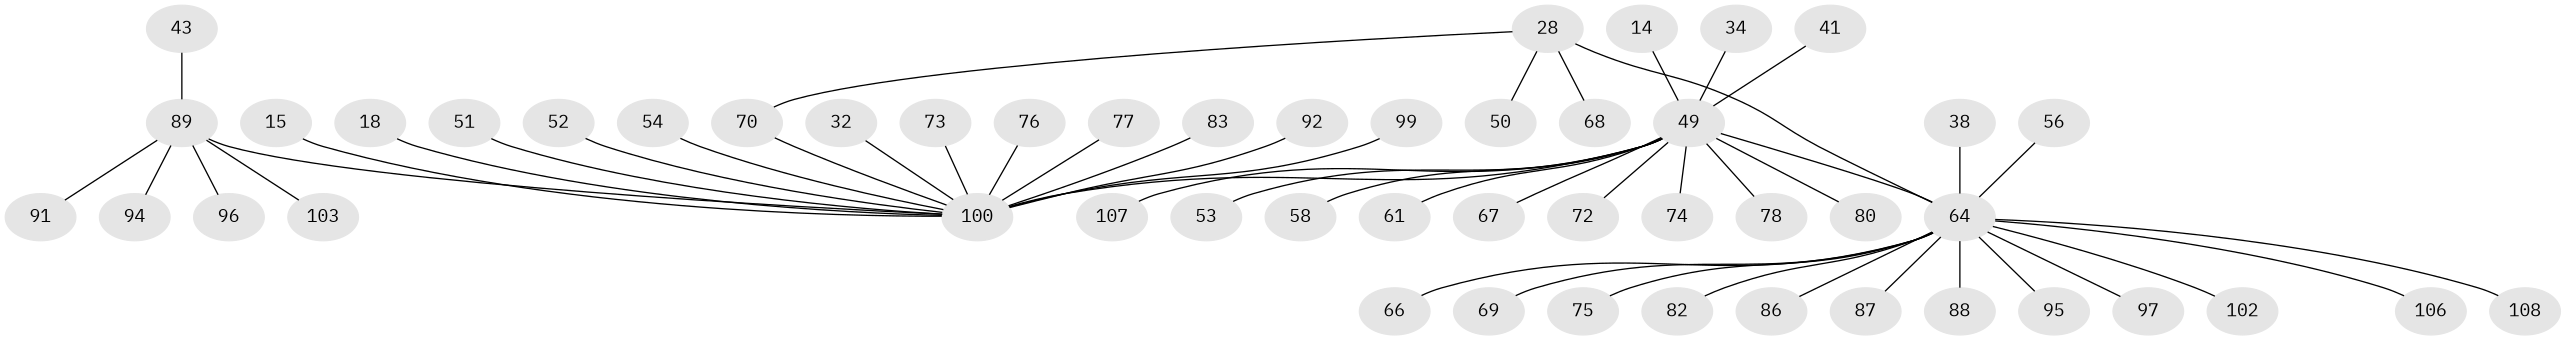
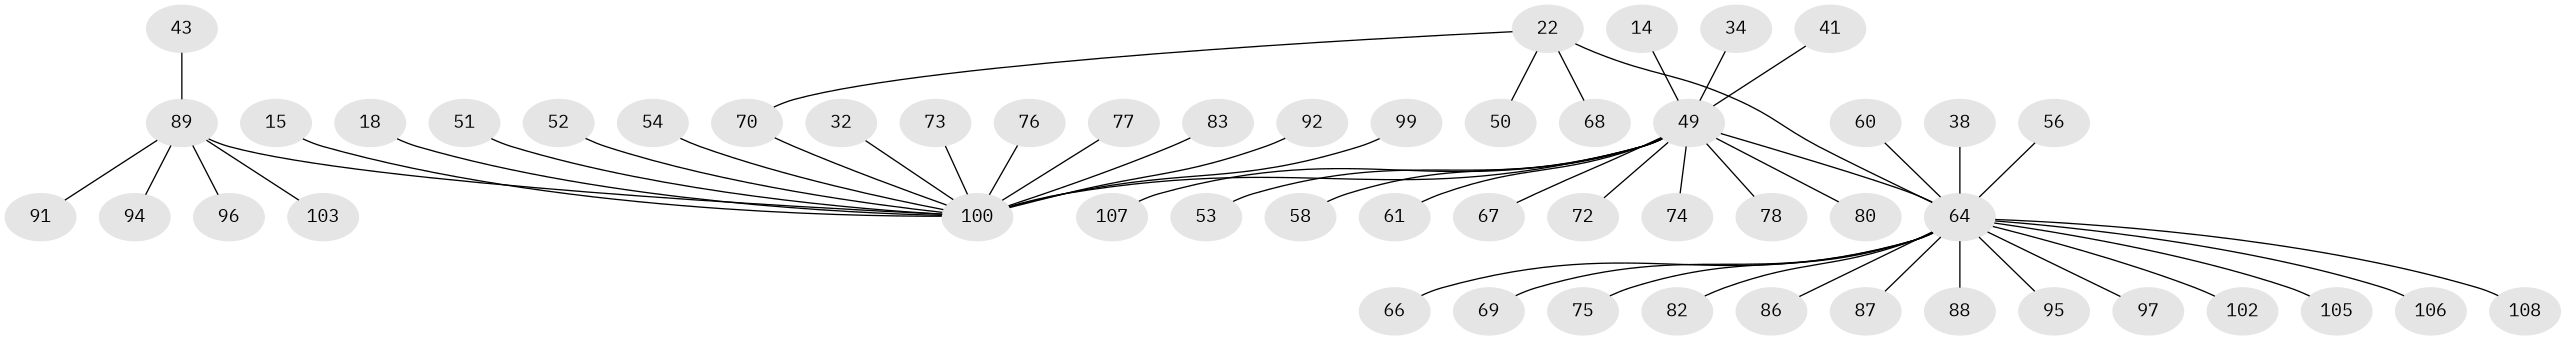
(1548, 29) -> (1548, 29)
none -> (1866, 123)
none -> (2337, 311)
